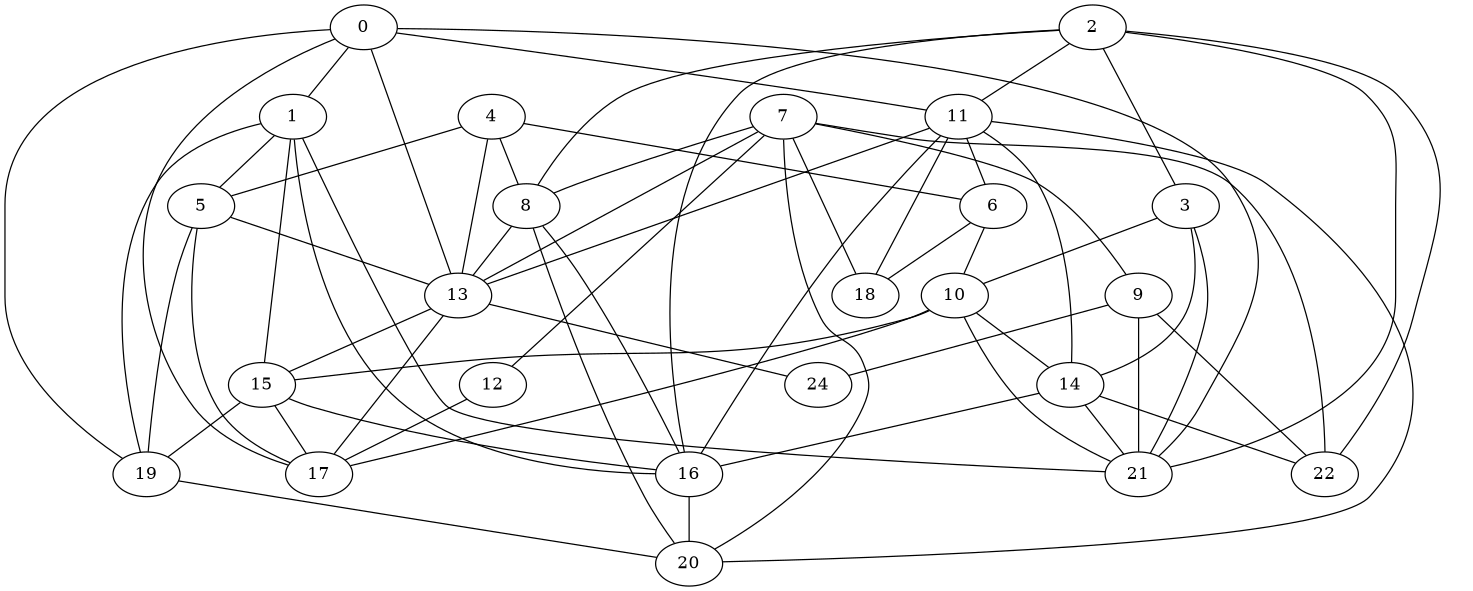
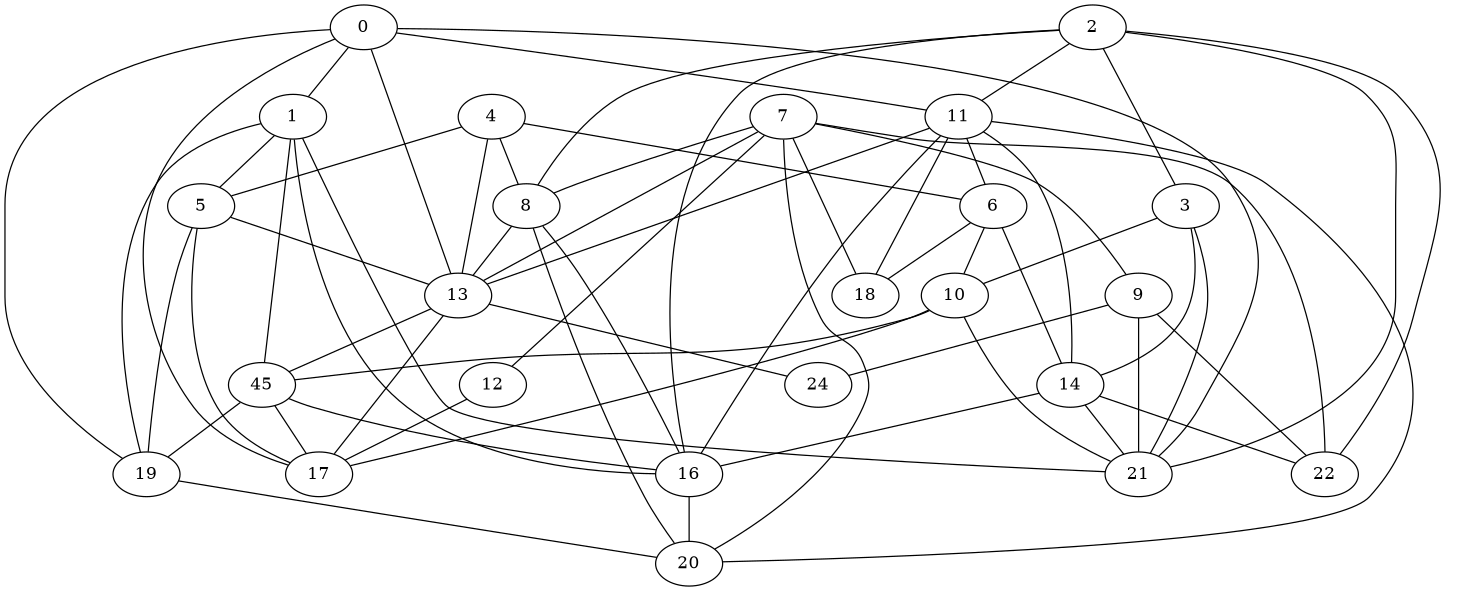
(1013, 340) -> (1032, 296)
(262, 385) -> (262, 385)
